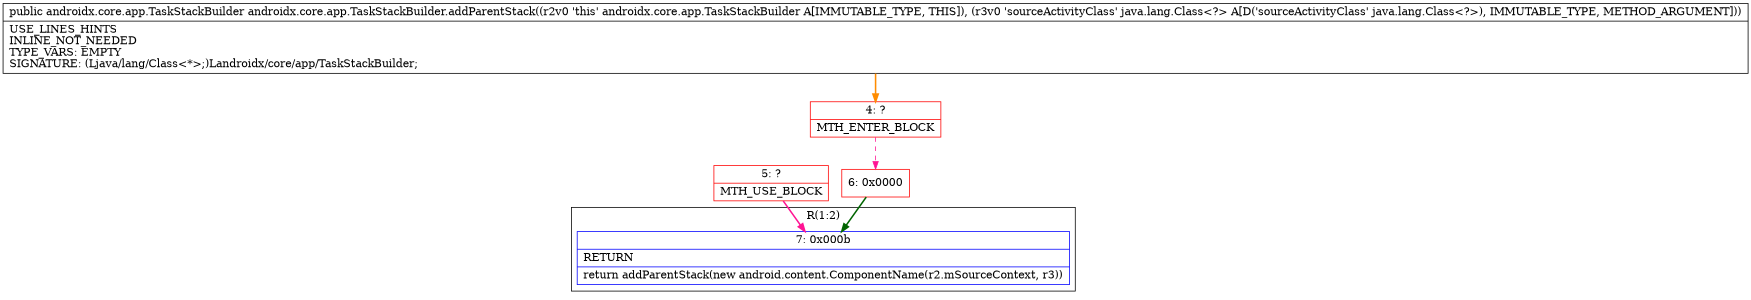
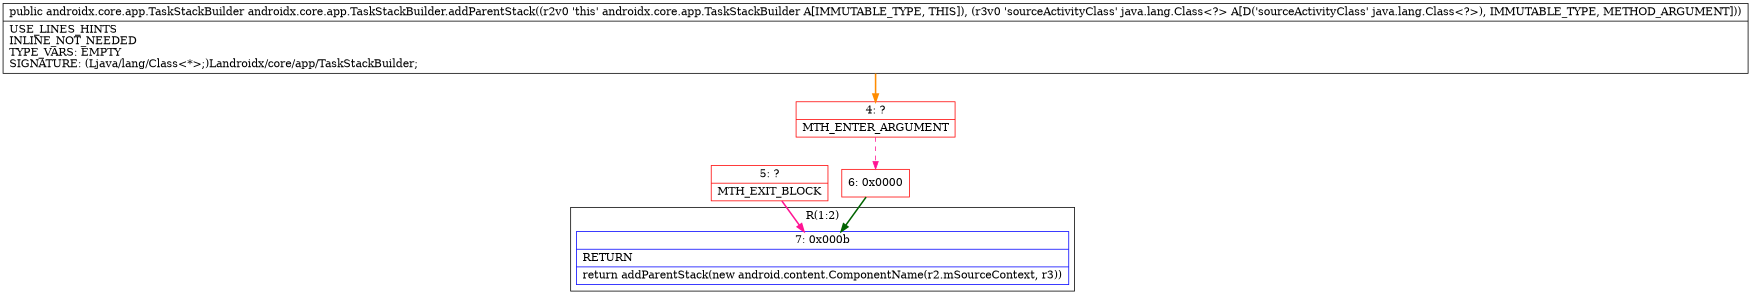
(876, 128) -> (876, 128)
(771, 192) -> (770, 192)
